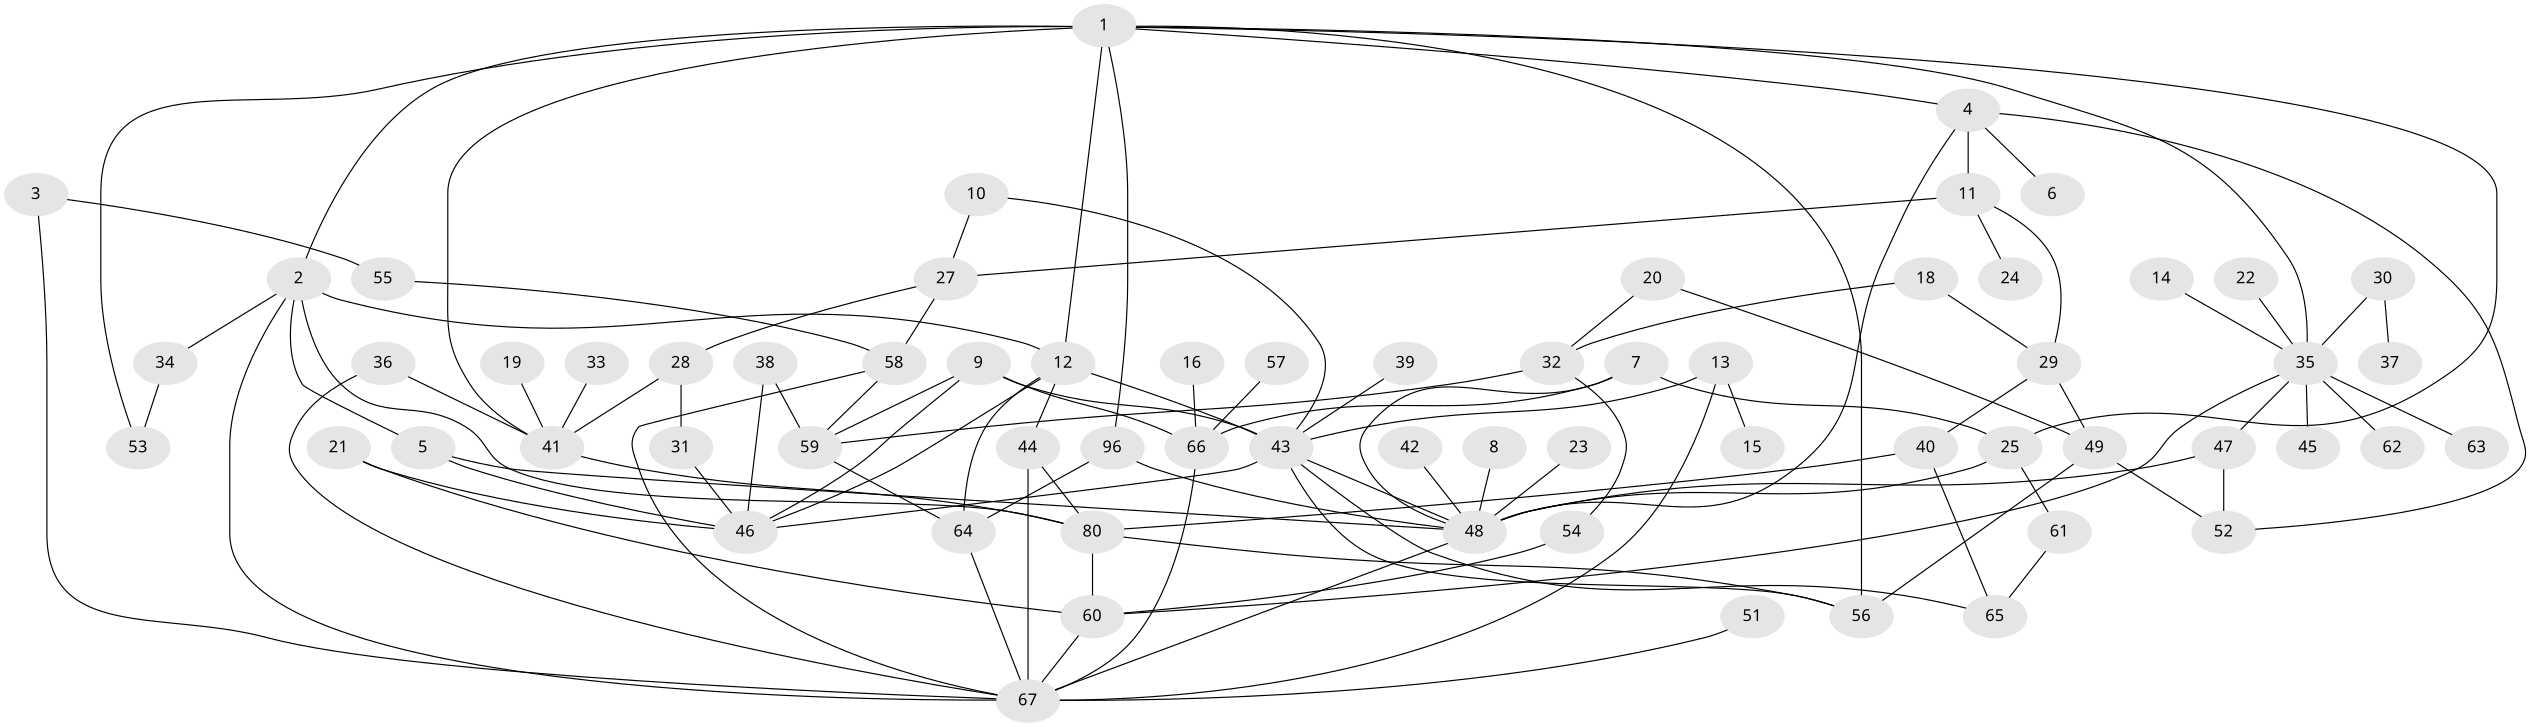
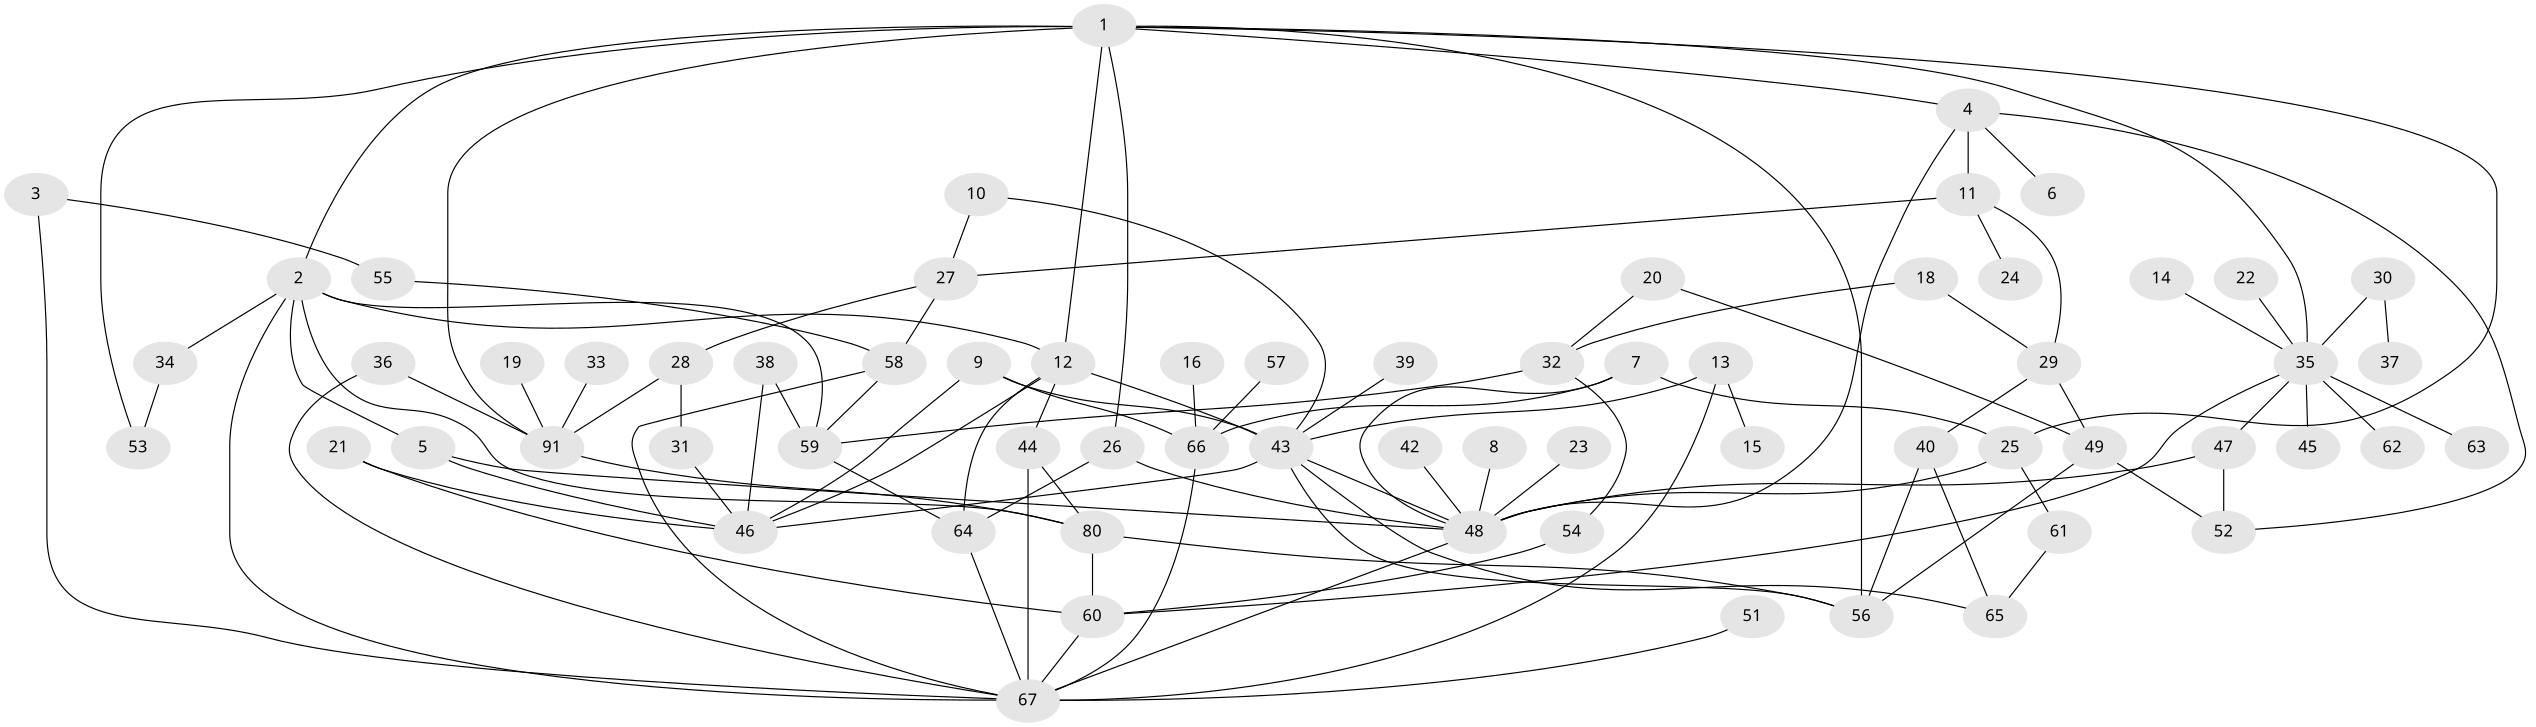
(894, 406) -> (583, 303)
(552, 448) -> (552, 448)
(1112, 448) -> (1112, 448)
(1491, 500) -> (1896, 526)
